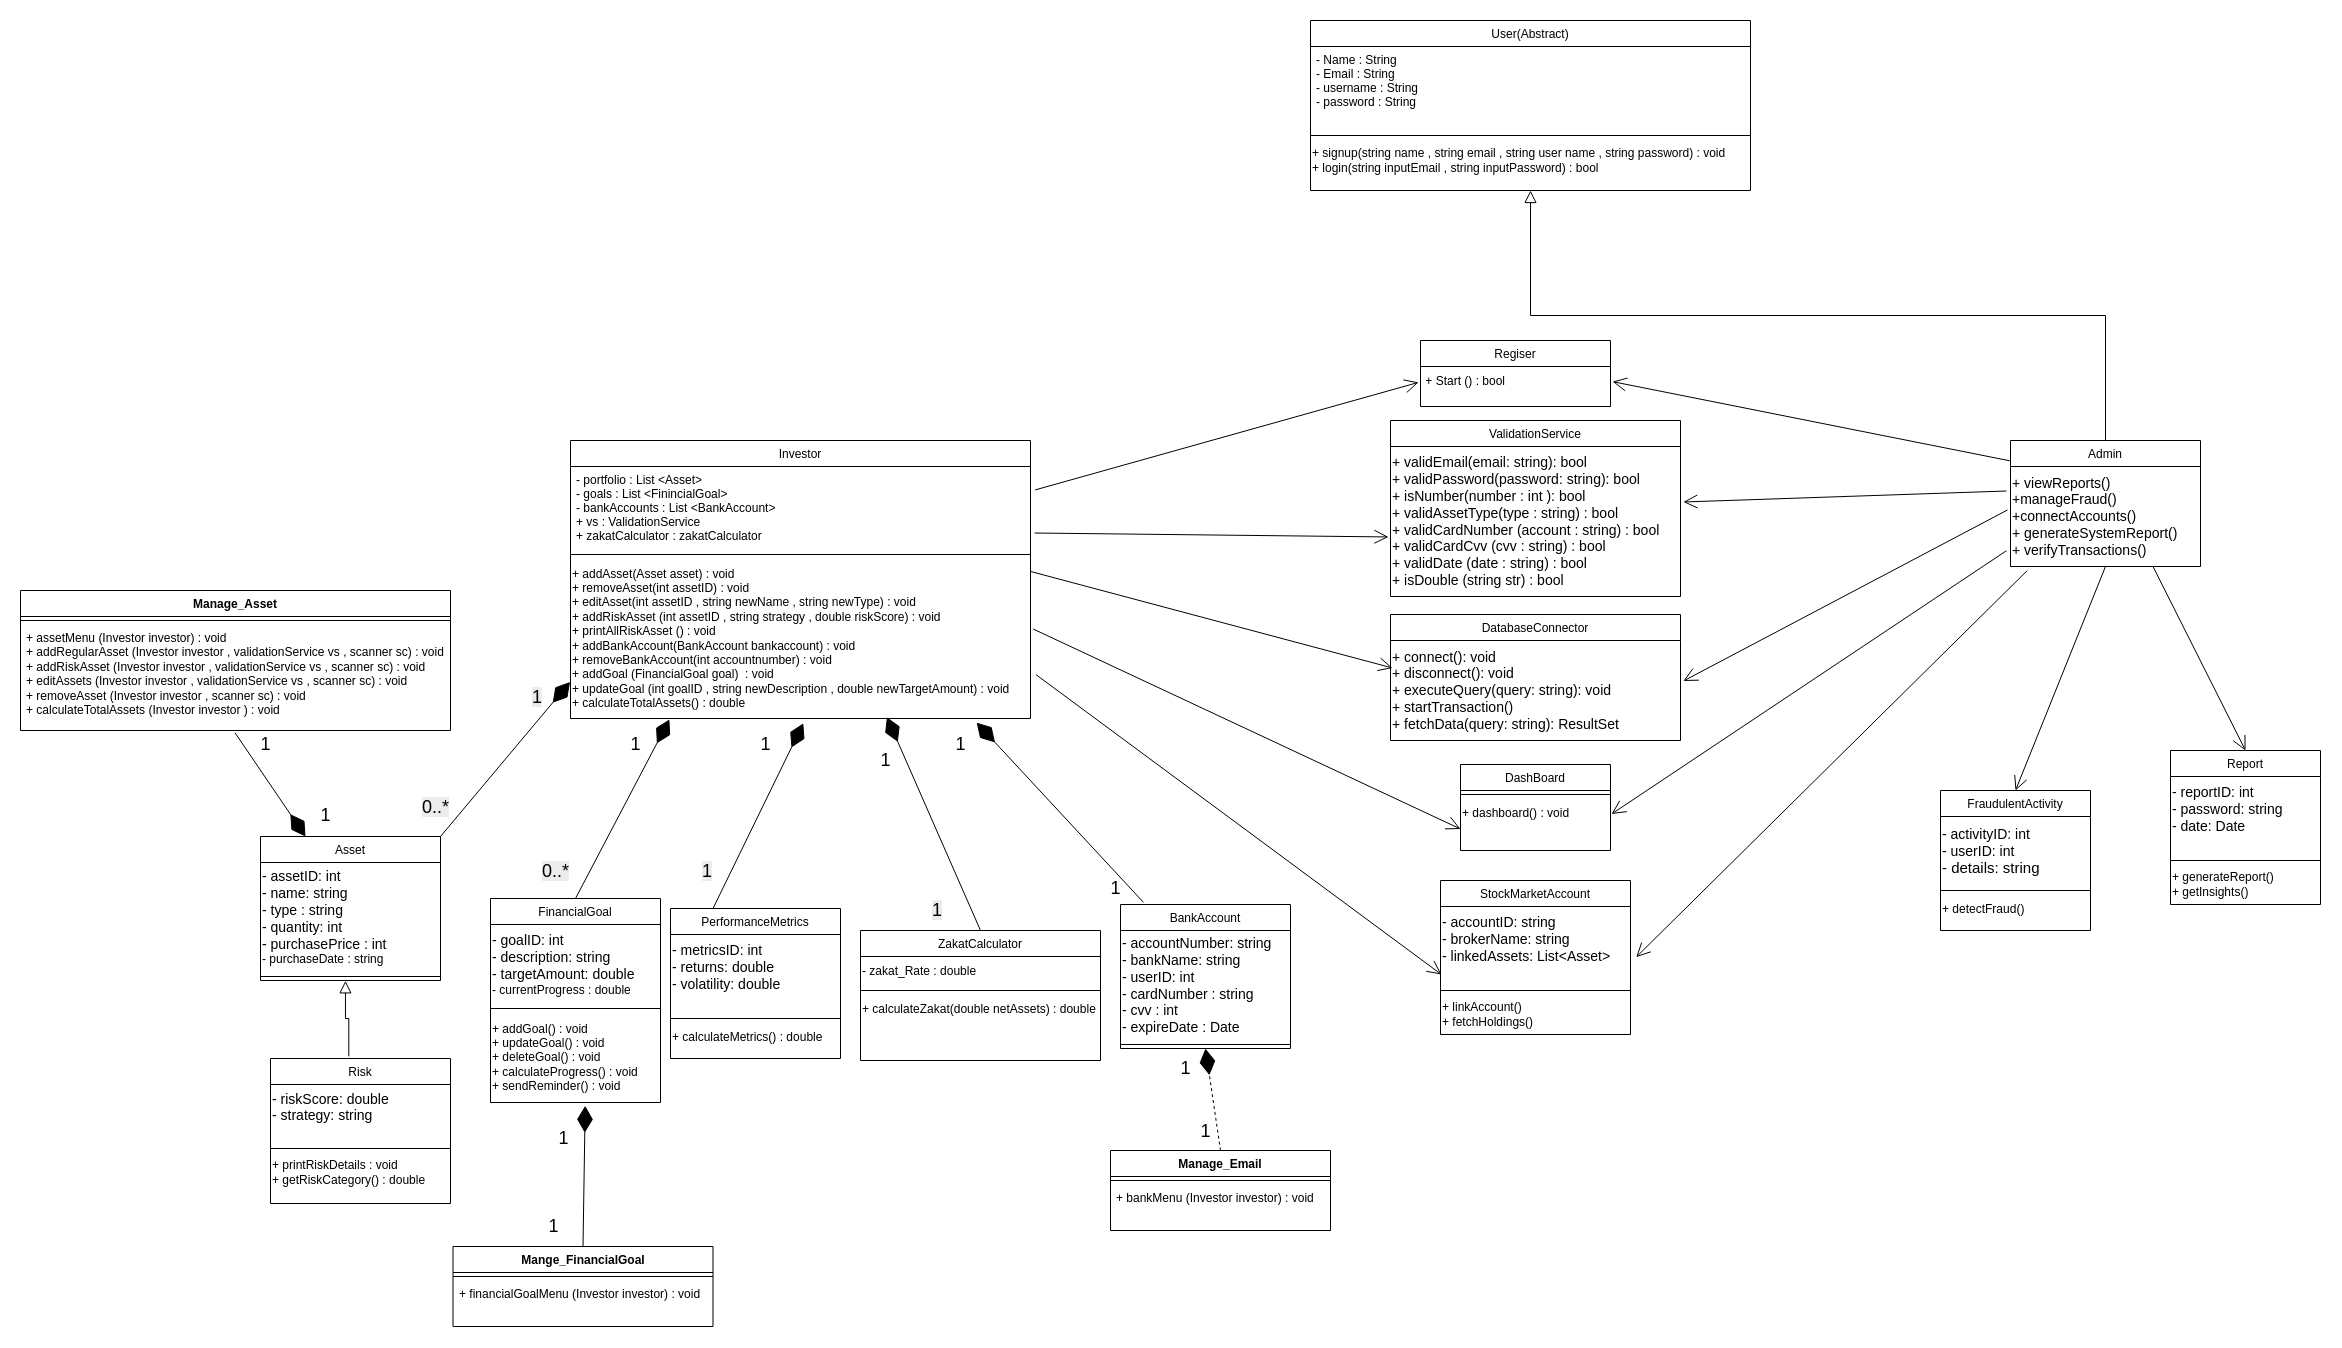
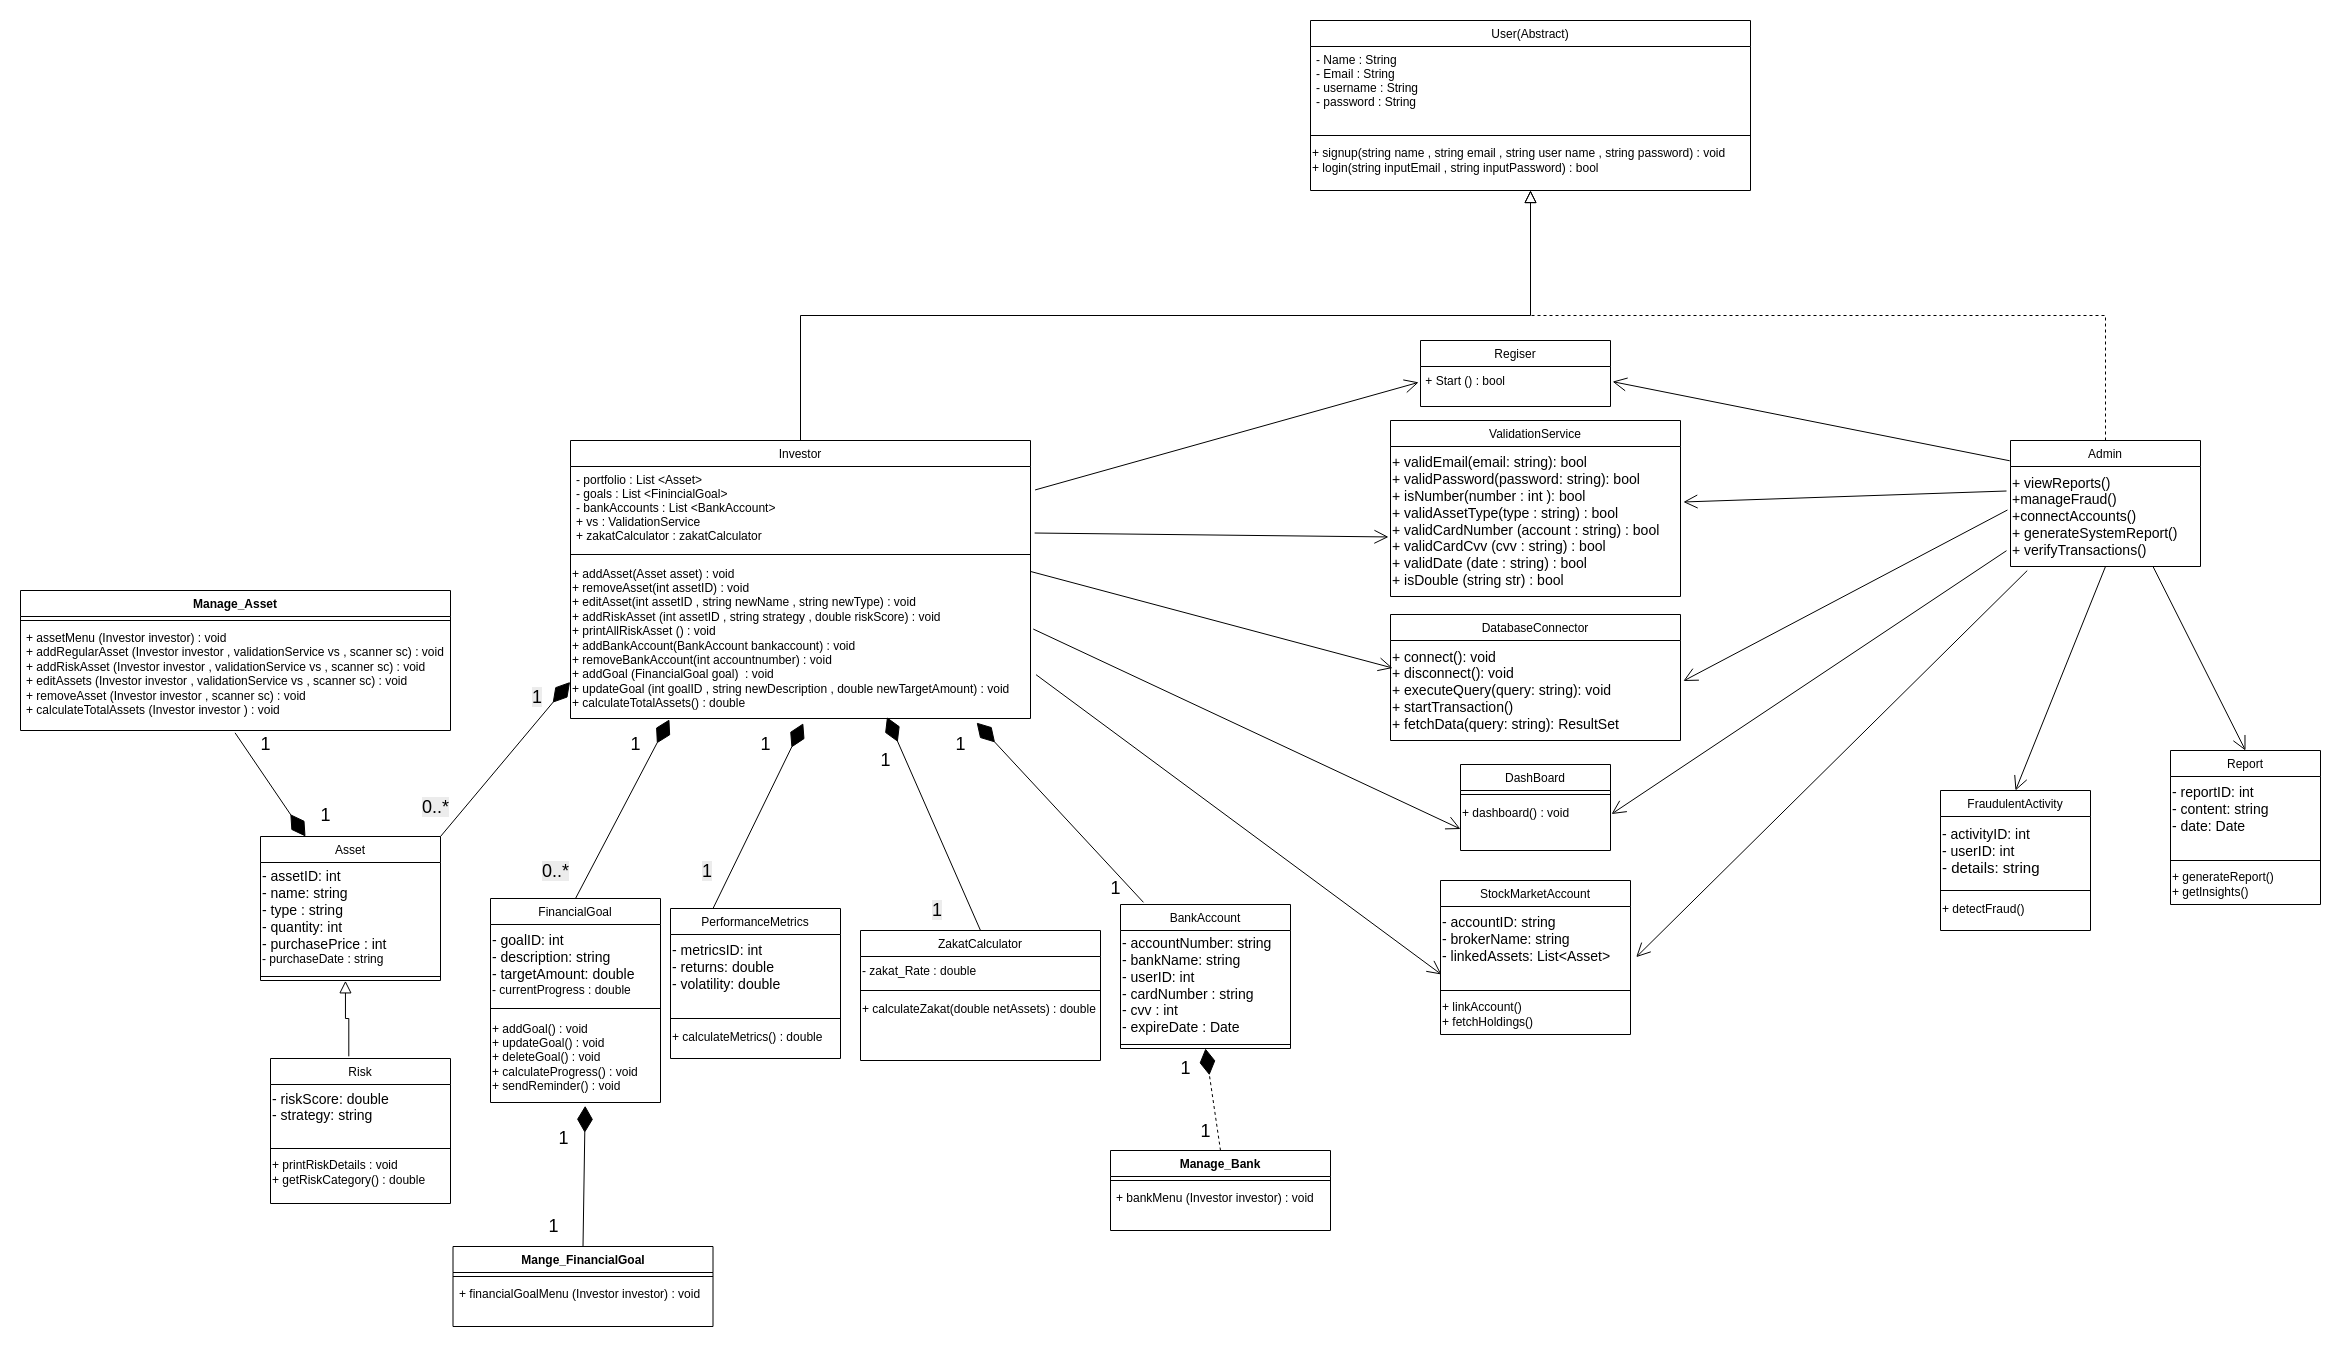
none -> (1102, 316)
(1881, 316) -> (1881, 316)
(2227, 817) -> (2223, 817)
(1221, 1165) -> (1221, 1165)
